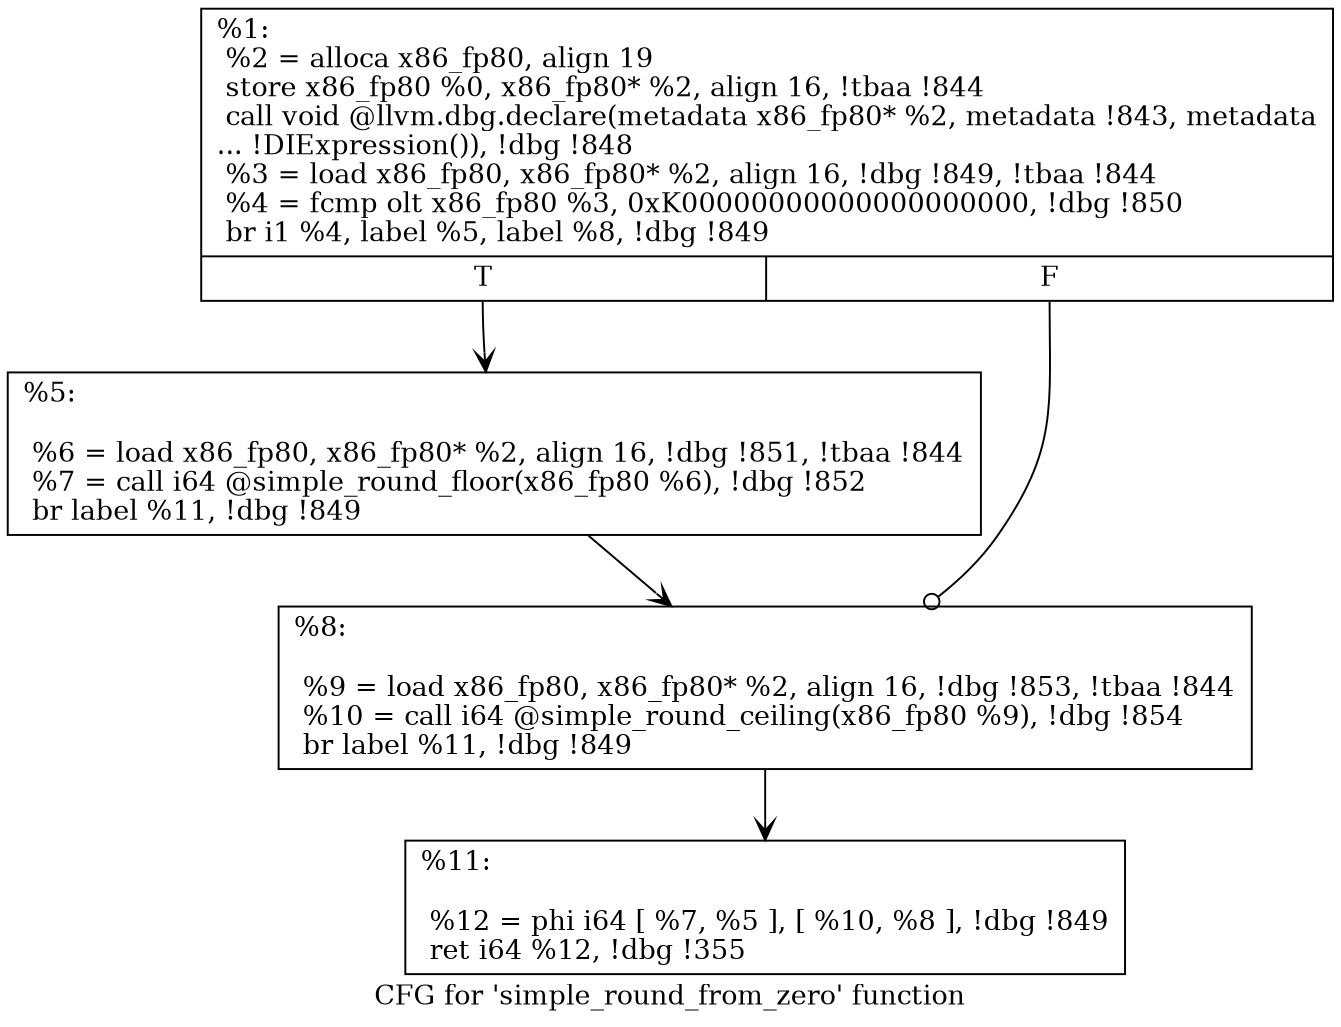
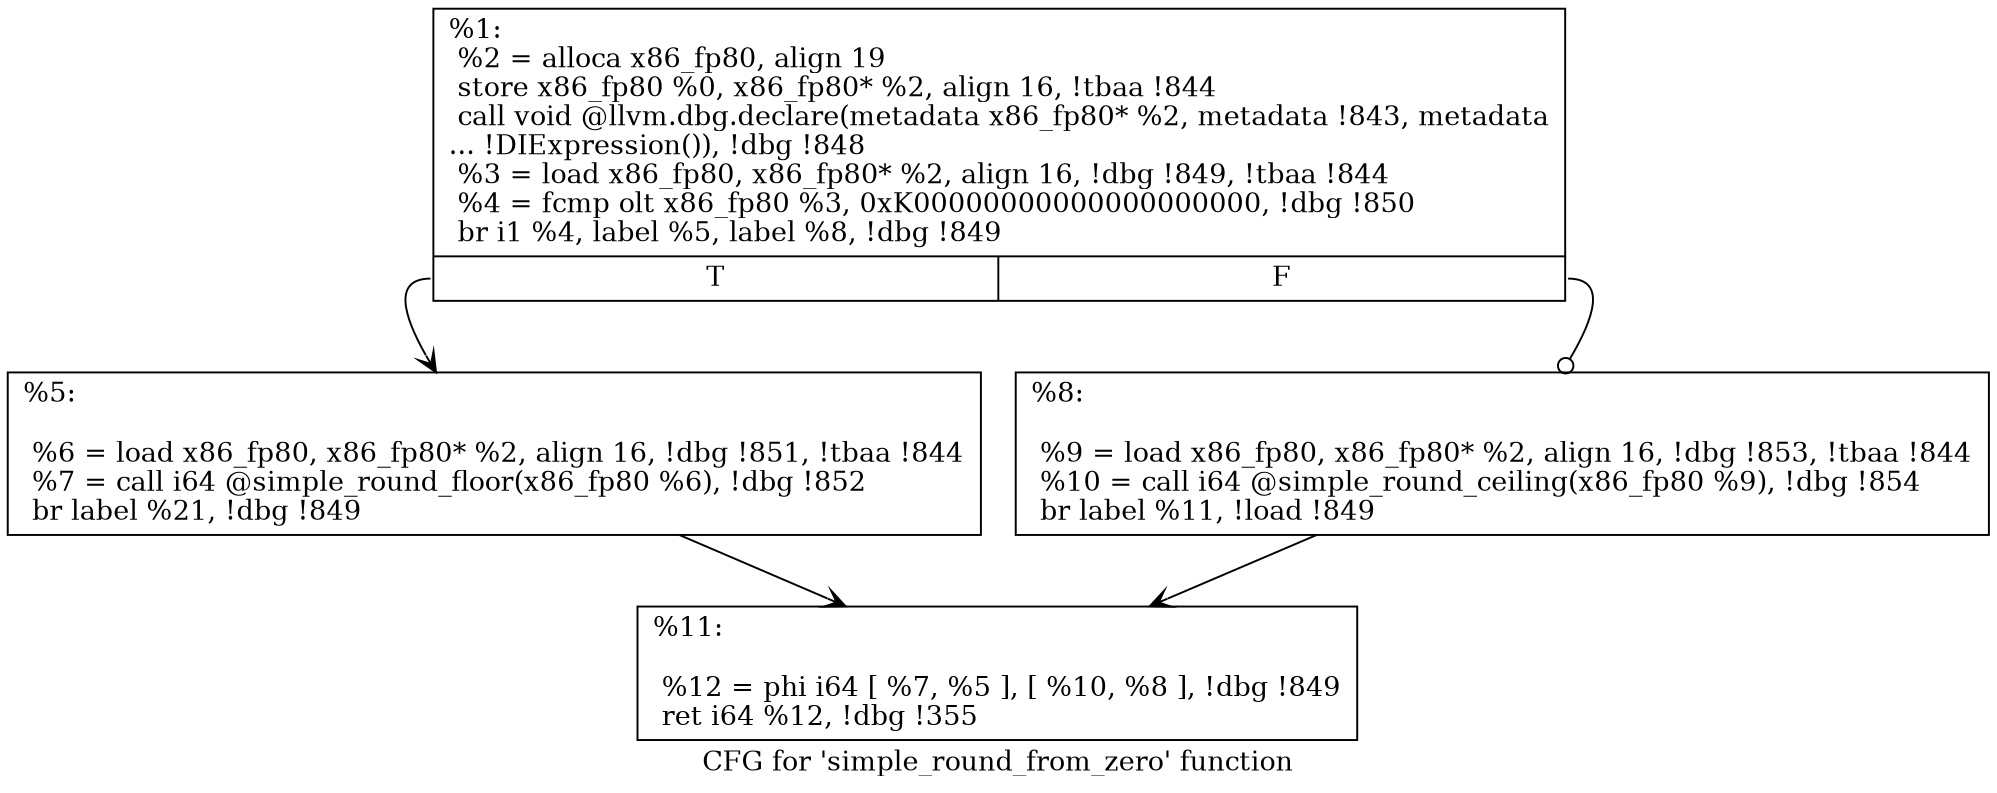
(193, 512) -> (193, 512)
(622, 564) -> (753, 567)
(463, 746) -> (1203, 512)
